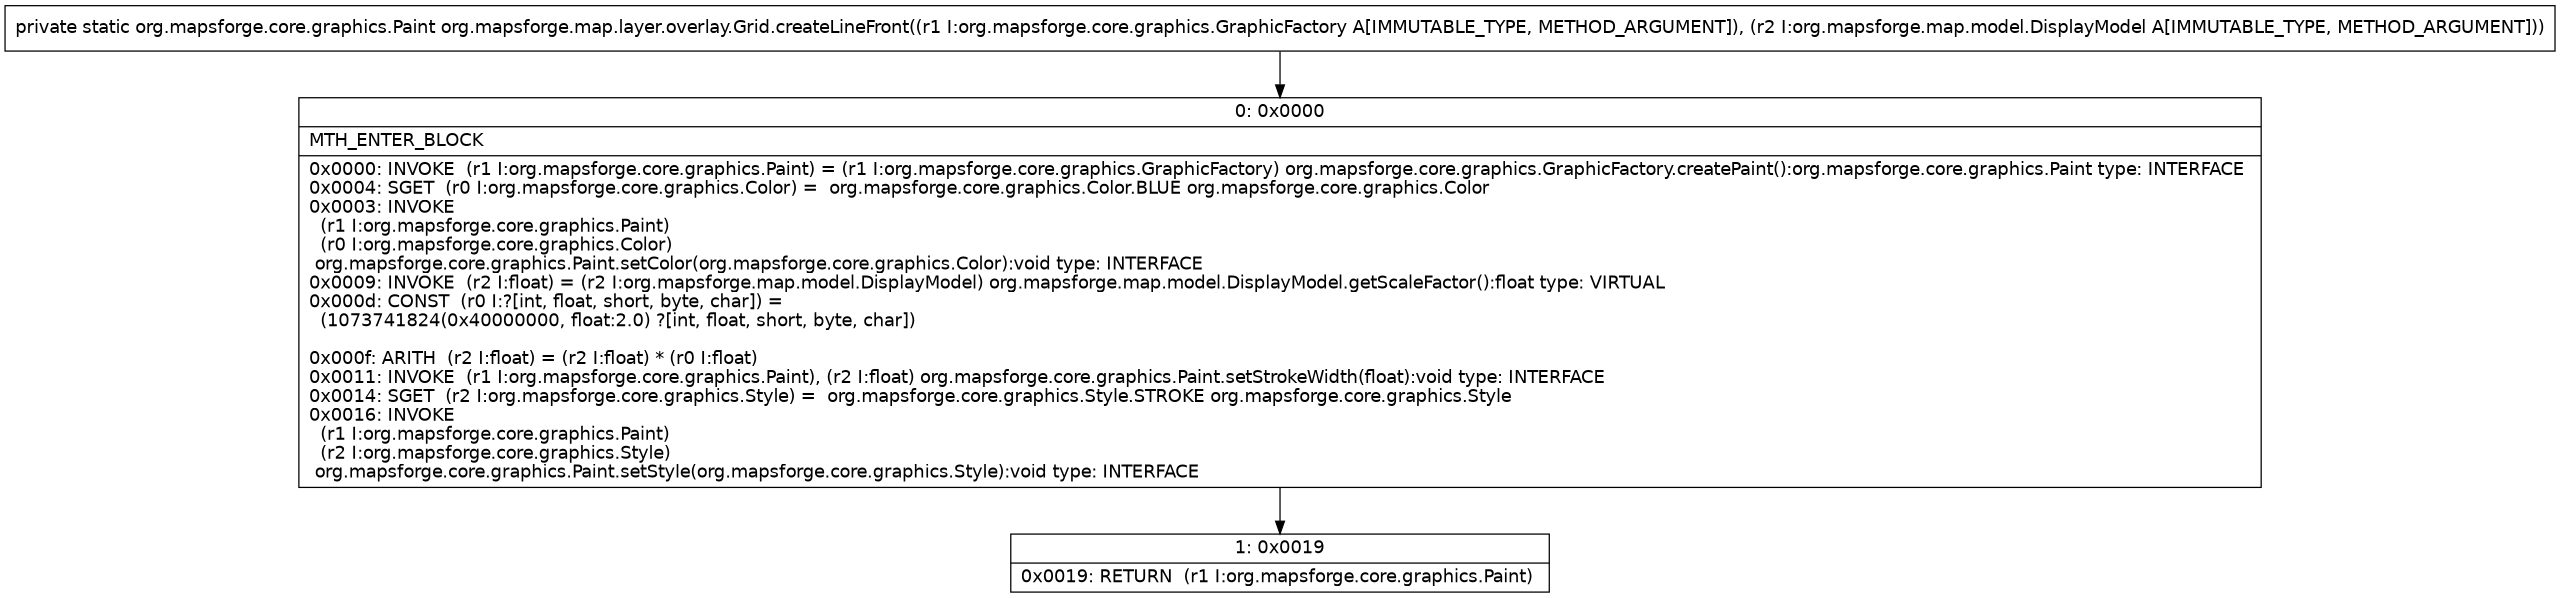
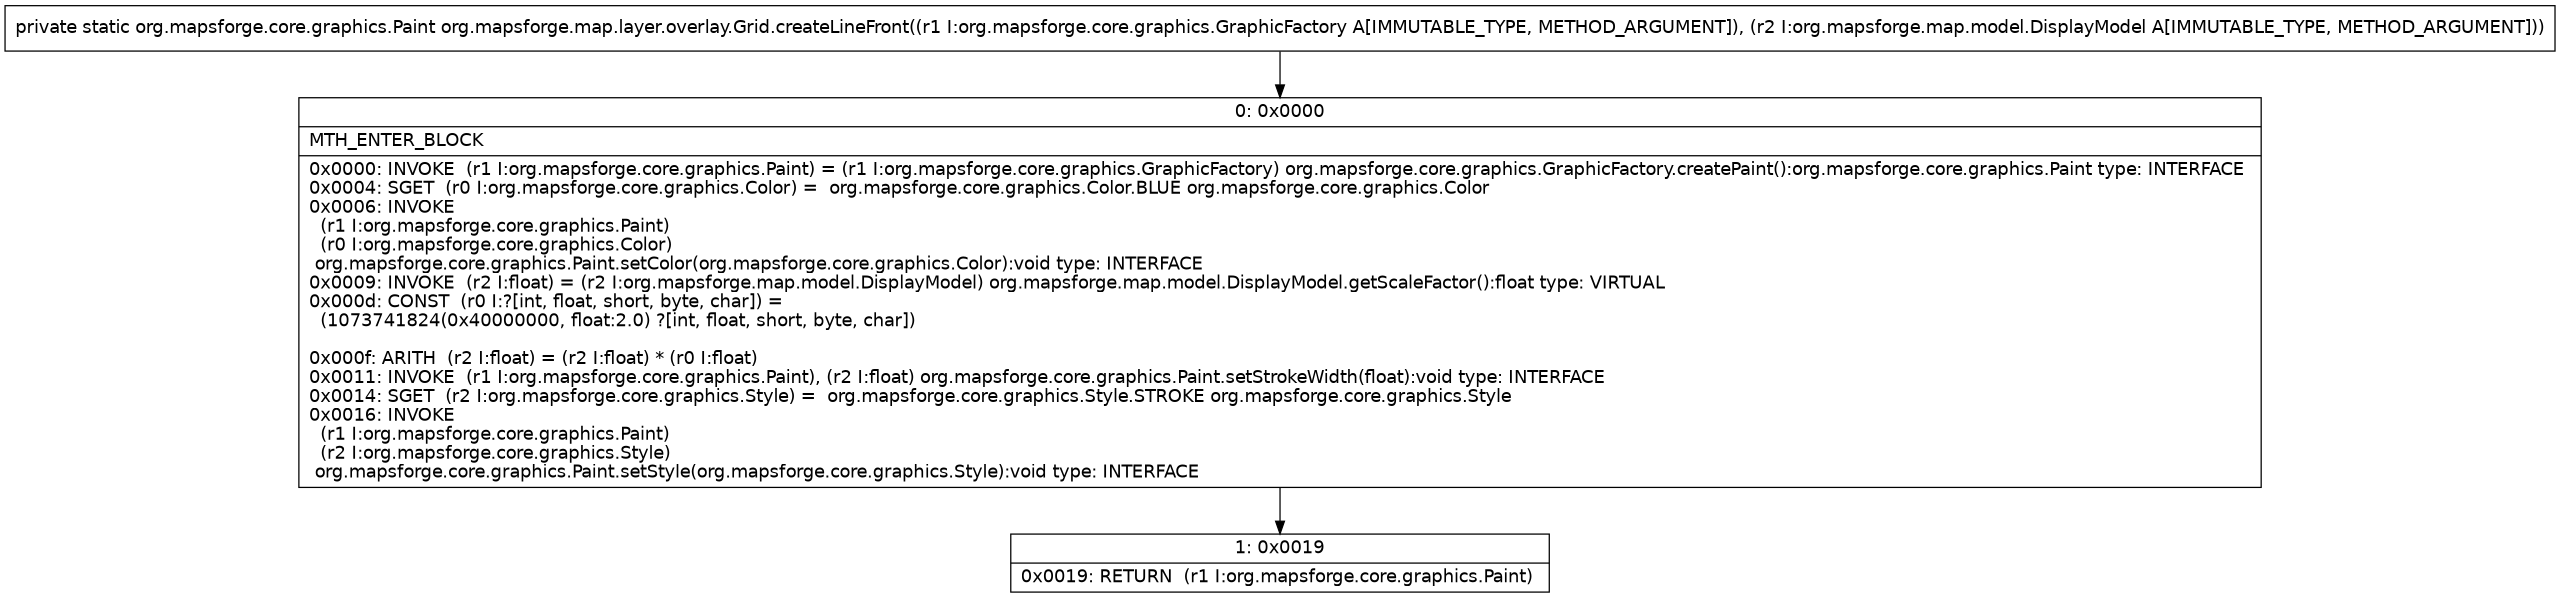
(388, 207) -> (388, 207)
